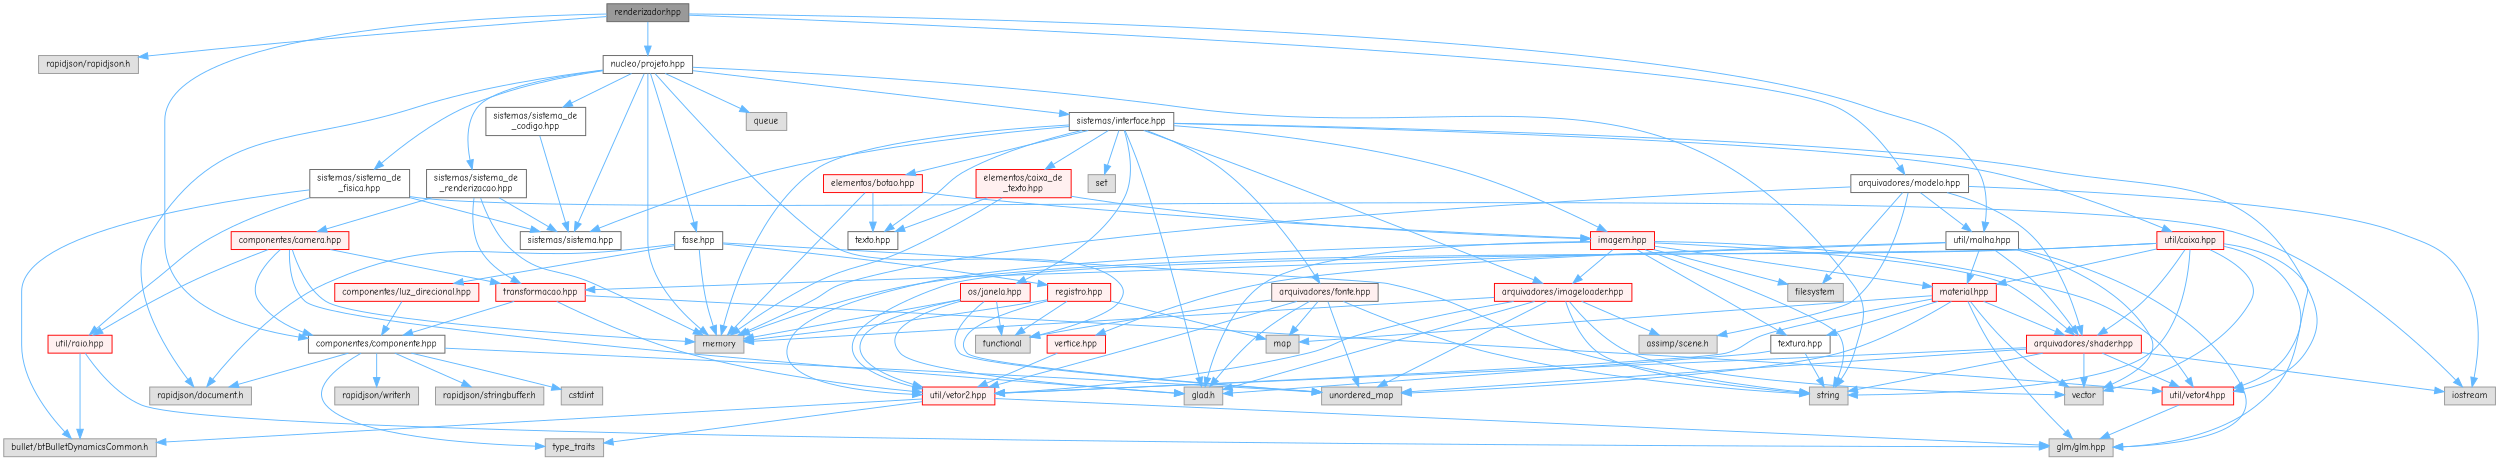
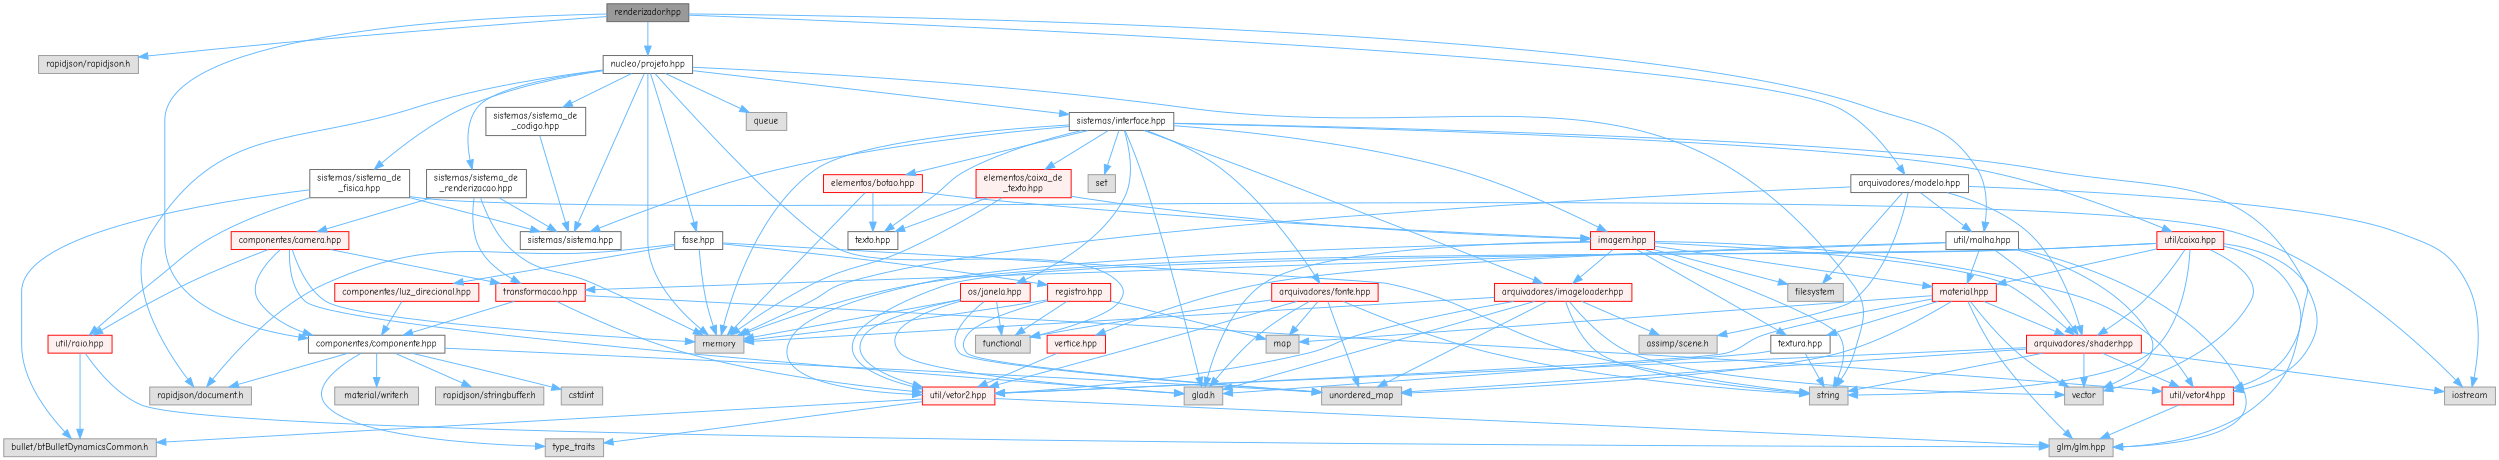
(1325, 292) -> (1325, 292)
(377, 396) -> (377, 396)
